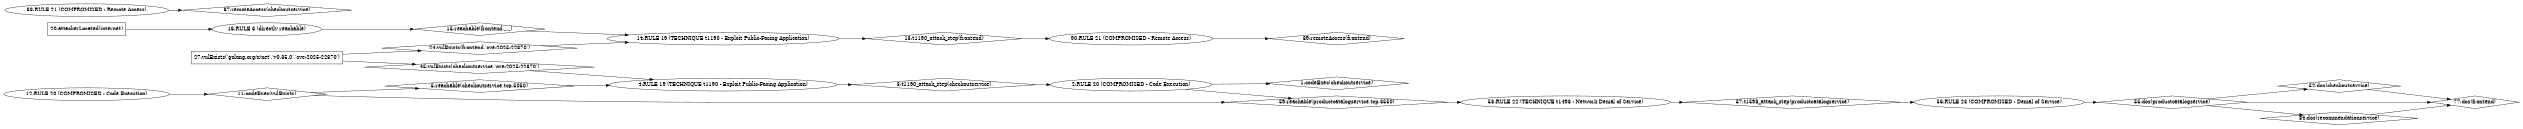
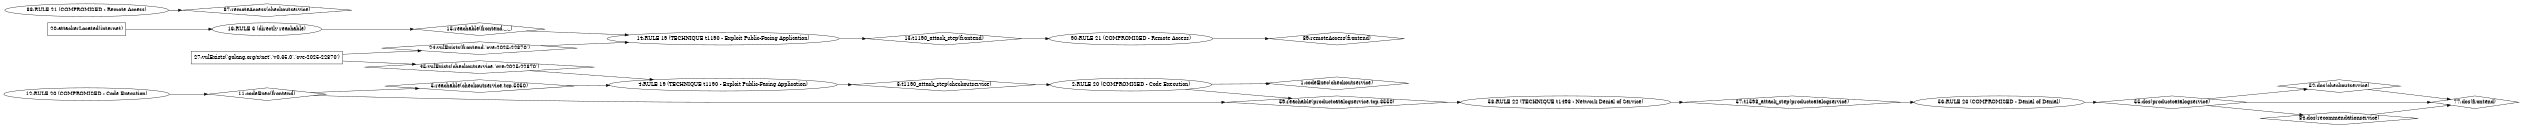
(267, 94) -> (267, 94)
(1999, 102) -> (1999, 102)
